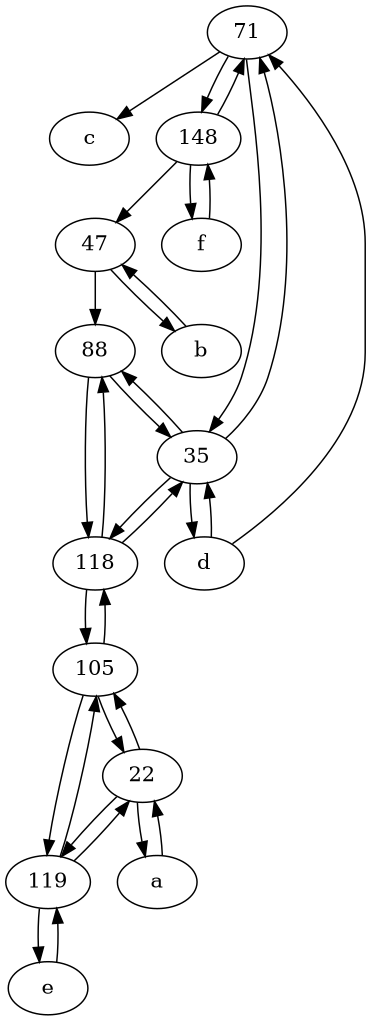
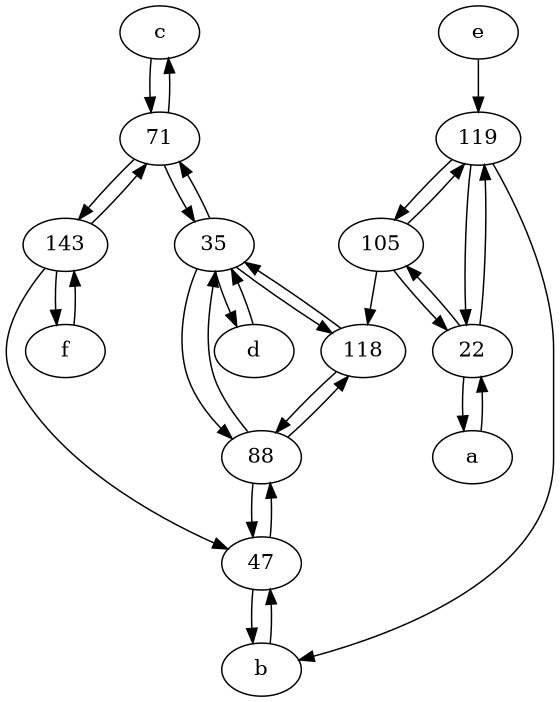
(199, 139) -> (65, 245)
(365, 318) -> (150, 78)
none -> (252, 503)
(85, 609) -> none
(38, 928) -> (551, 471)
